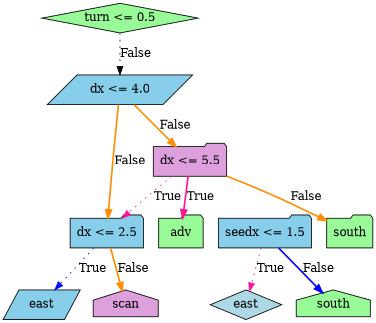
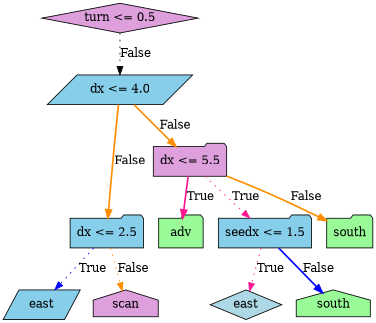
(120, 18) -> (120, 18)
(150, 194) -> (224, 194)
(115, 265) -> (115, 265)
